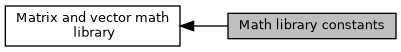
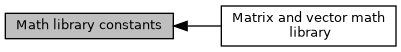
(211, 26) -> (204, 26)
